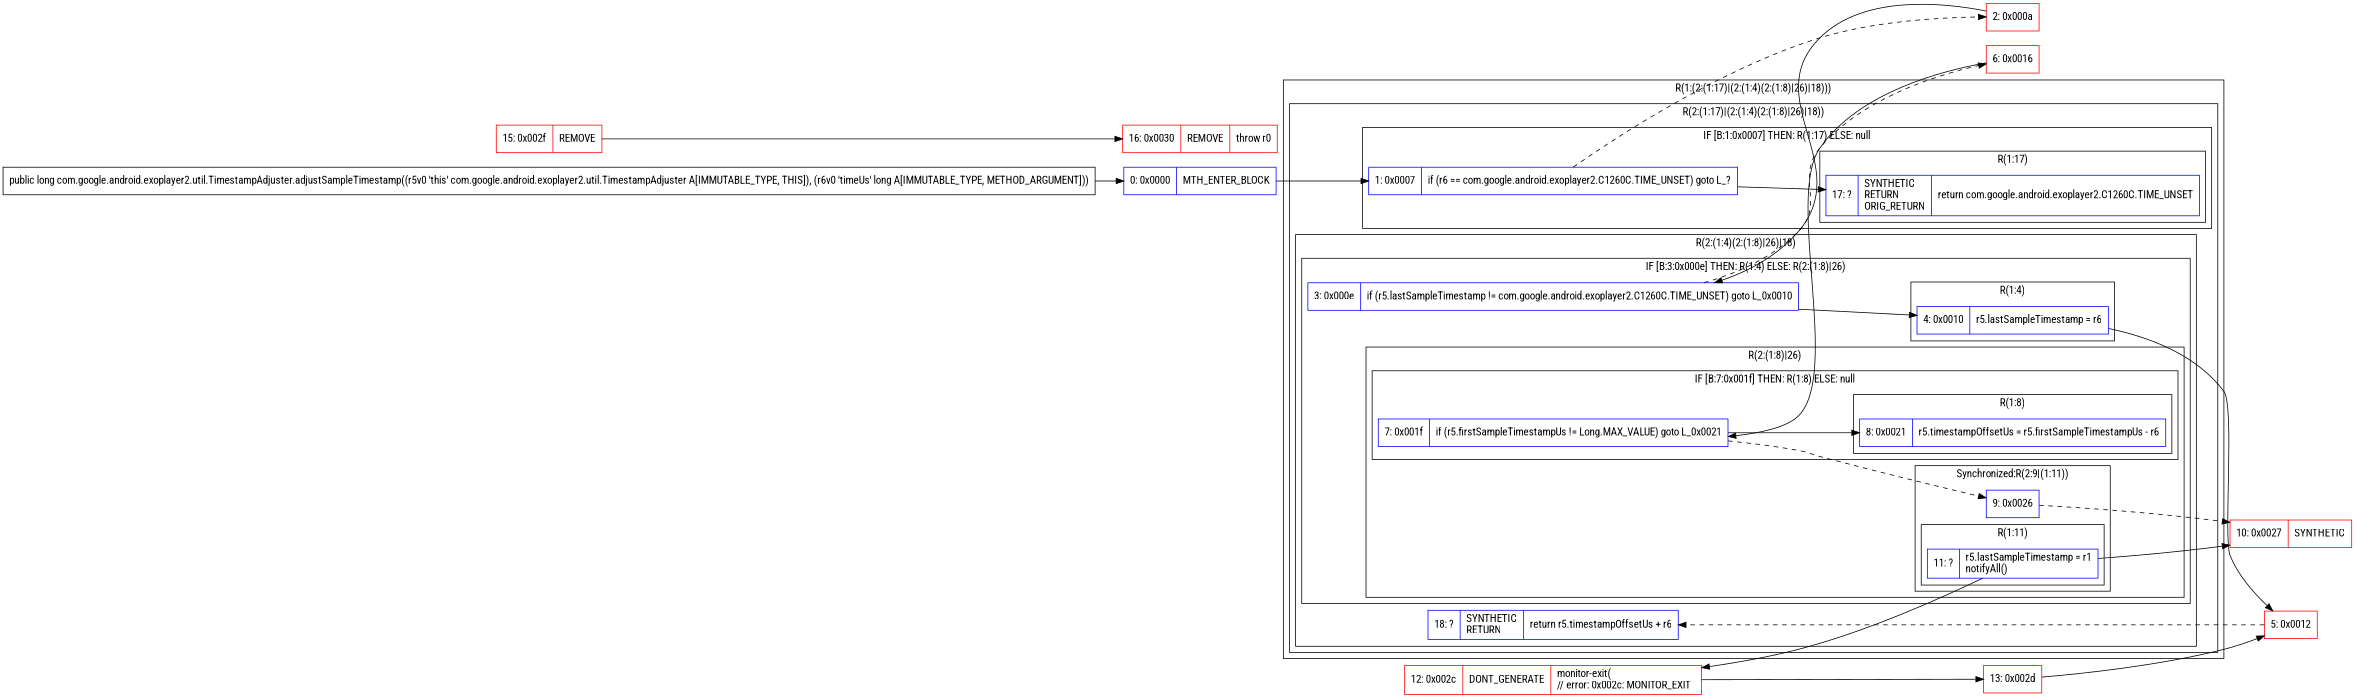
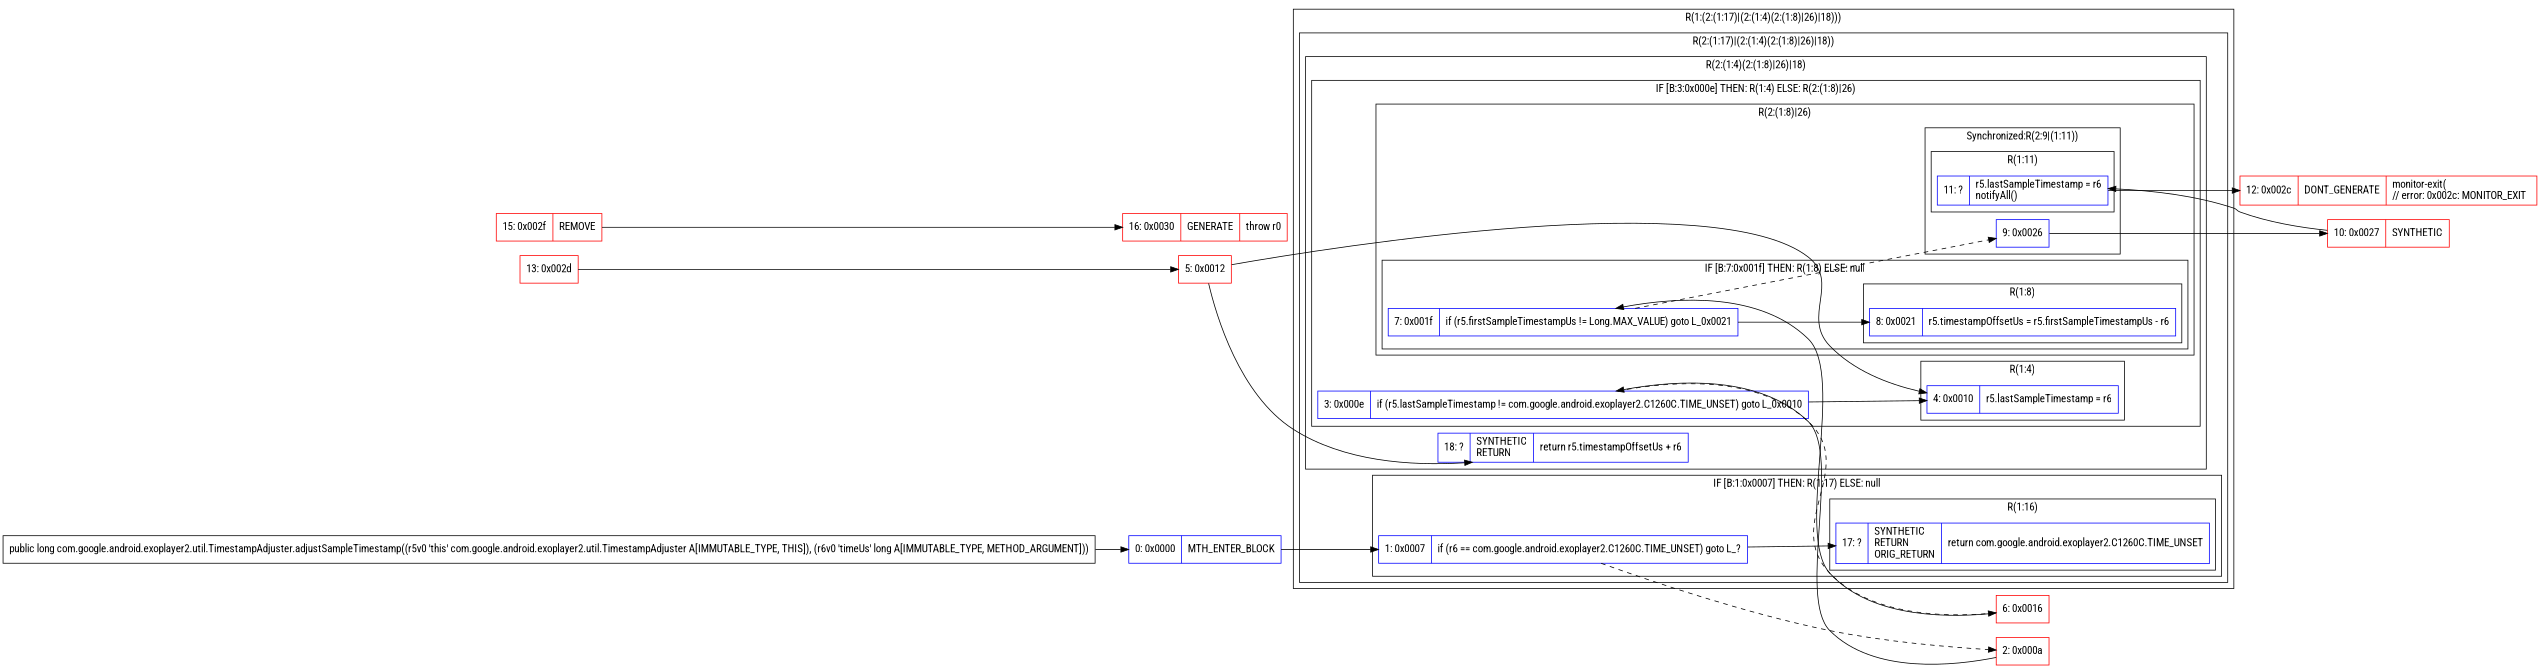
(1205, 139) -> (1210, 227)
(2013, 160) -> (2023, 508)
(2229, 437) -> (1620, 224)
(2131, 512) -> (2184, 233)
(2160, 553) -> (2223, 205)
(2029, 558) -> (2039, 184)
(1975, 625) -> (1288, 425)
(1839, 679) -> none
